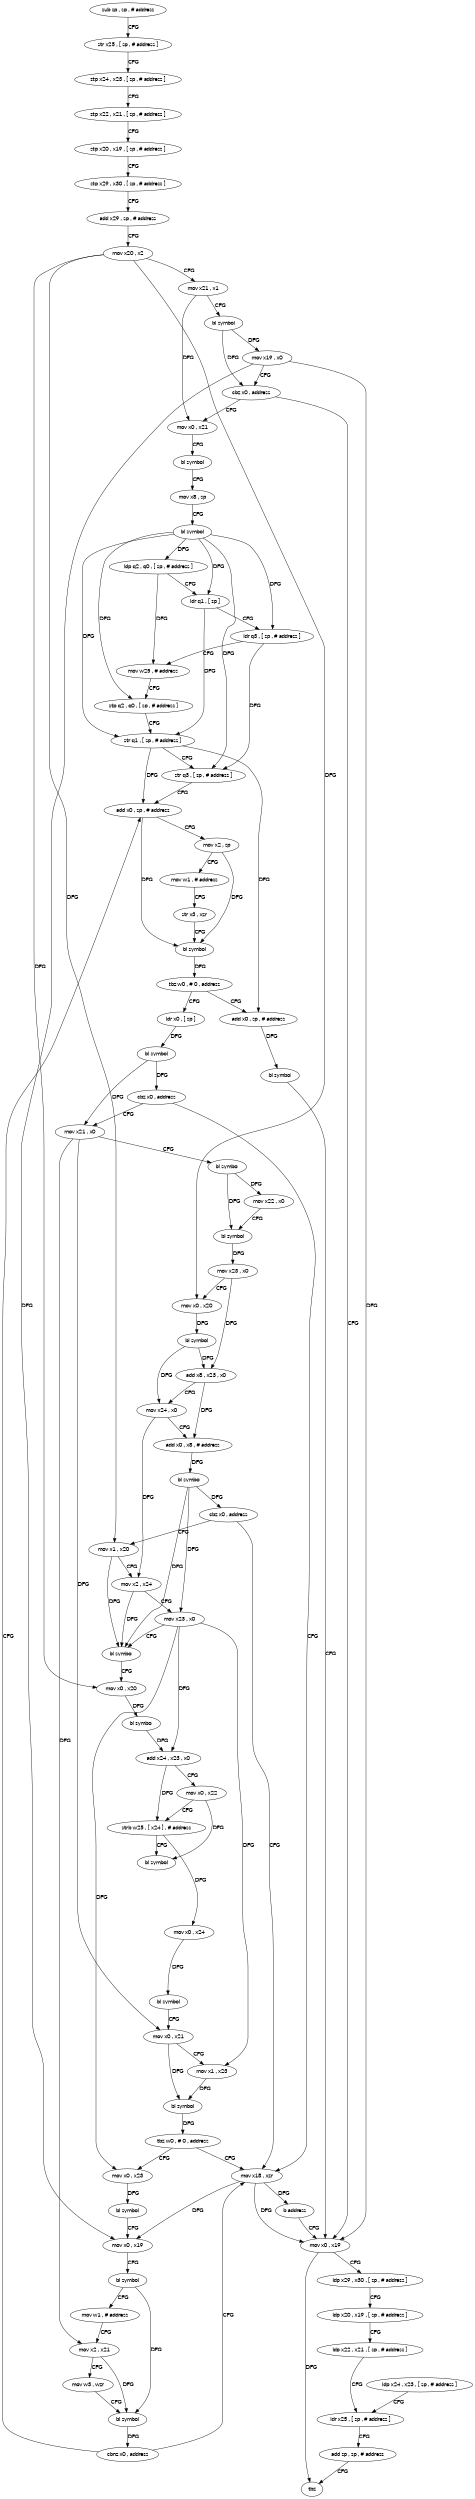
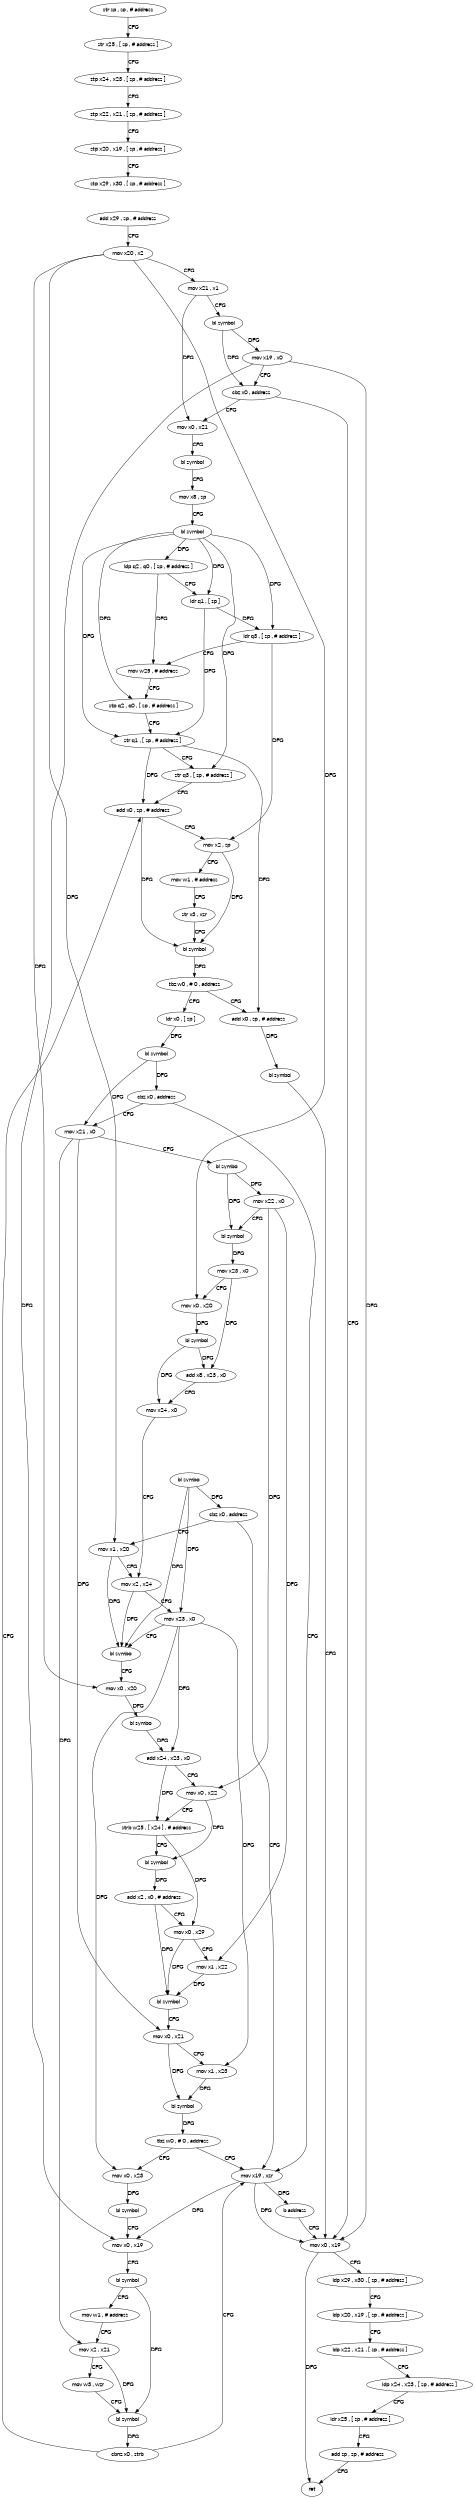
(128, 10) -> (128, 10)
(128, 199) -> none
(248, 619) -> (248, 619)
(249, 708) -> (272, 749)
(193, 1445) -> none
(148, 1497) -> (148, 1497)
none -> (269, 1509)
none -> (154, 1898)
(189, 1932) -> (189, 1932)
none -> (212, 1967)
(257, 2176) -> (257, 2176)
(351, 2381) -> (393, 2366)
(128, 2454) -> (128, 2454)
(312, 2489) -> (312, 2489)
